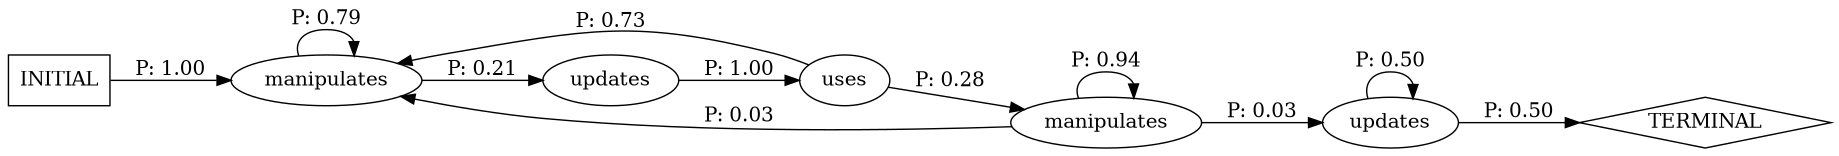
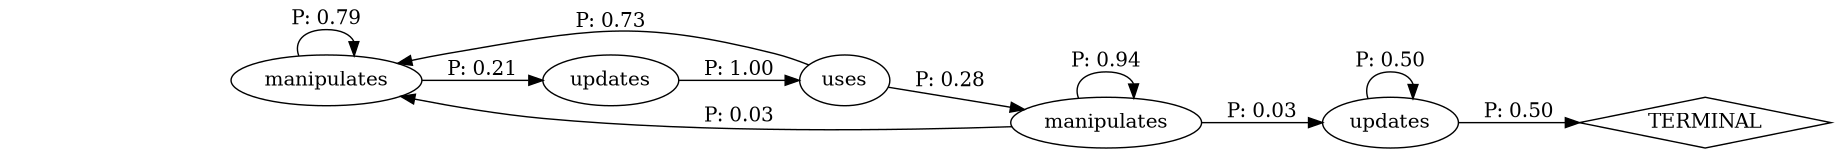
(59, 80) -> none
